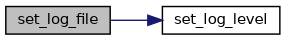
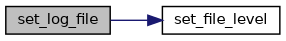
(221, 20) -> (221, 20)
